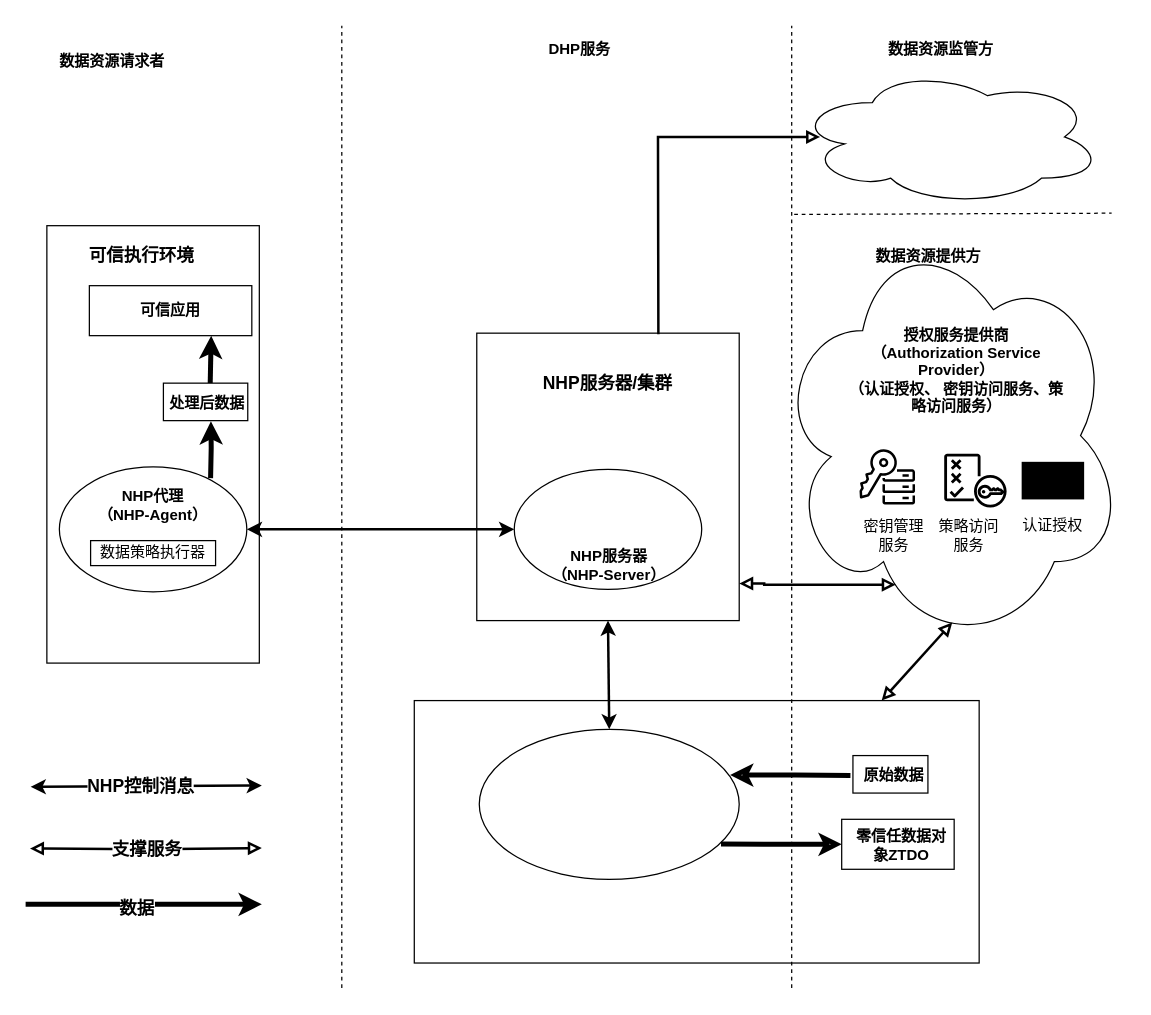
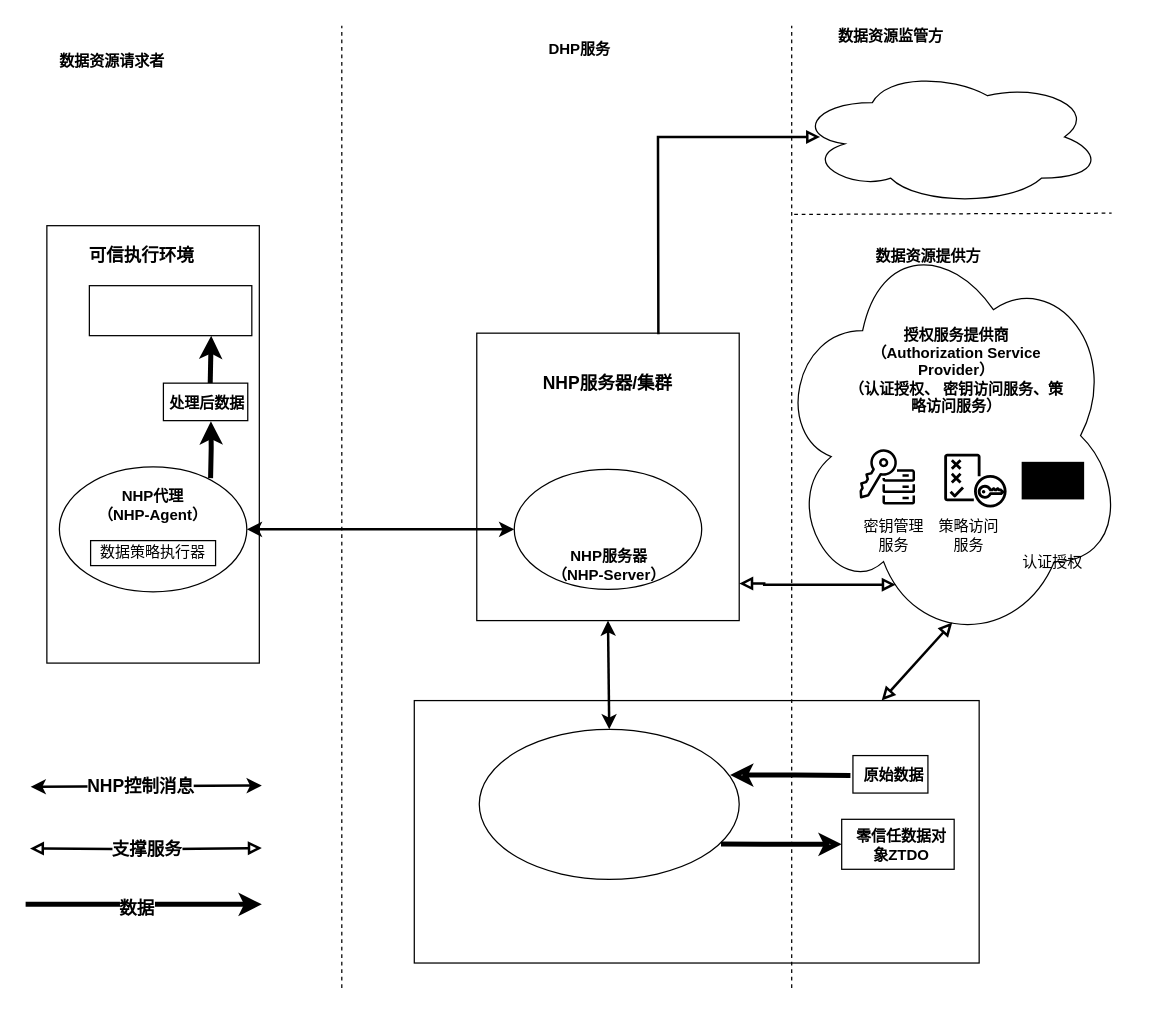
(941, 49) -> (891, 37)
(171, 311) -> none
(1053, 526) -> (1053, 563)
